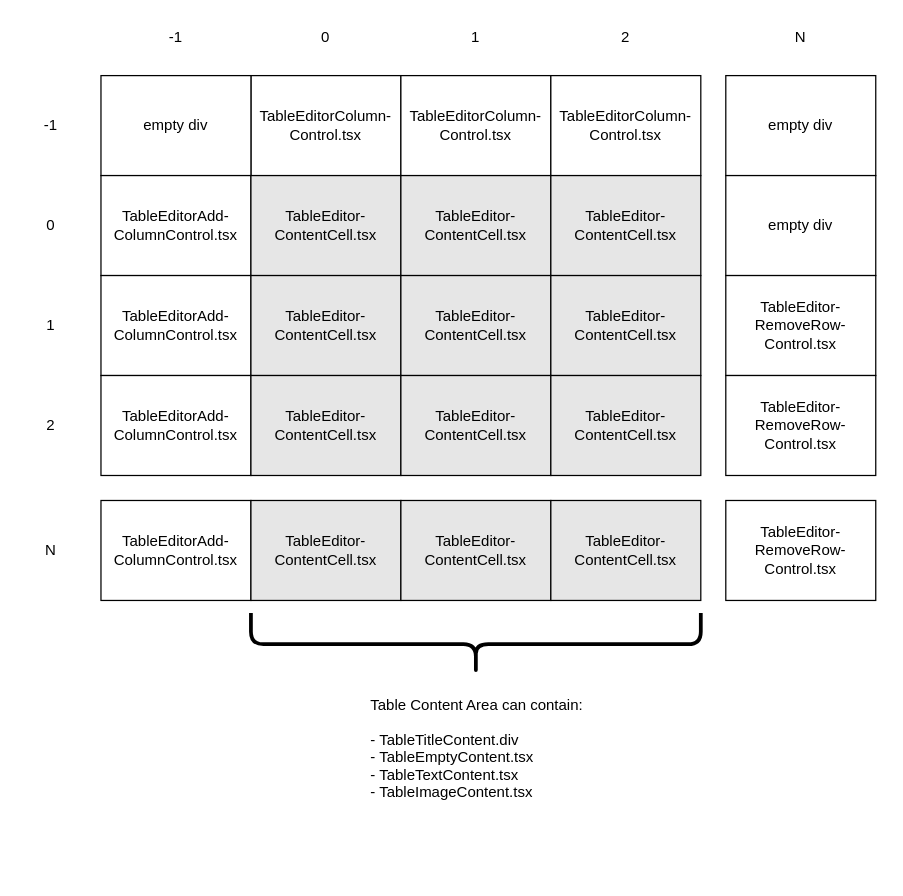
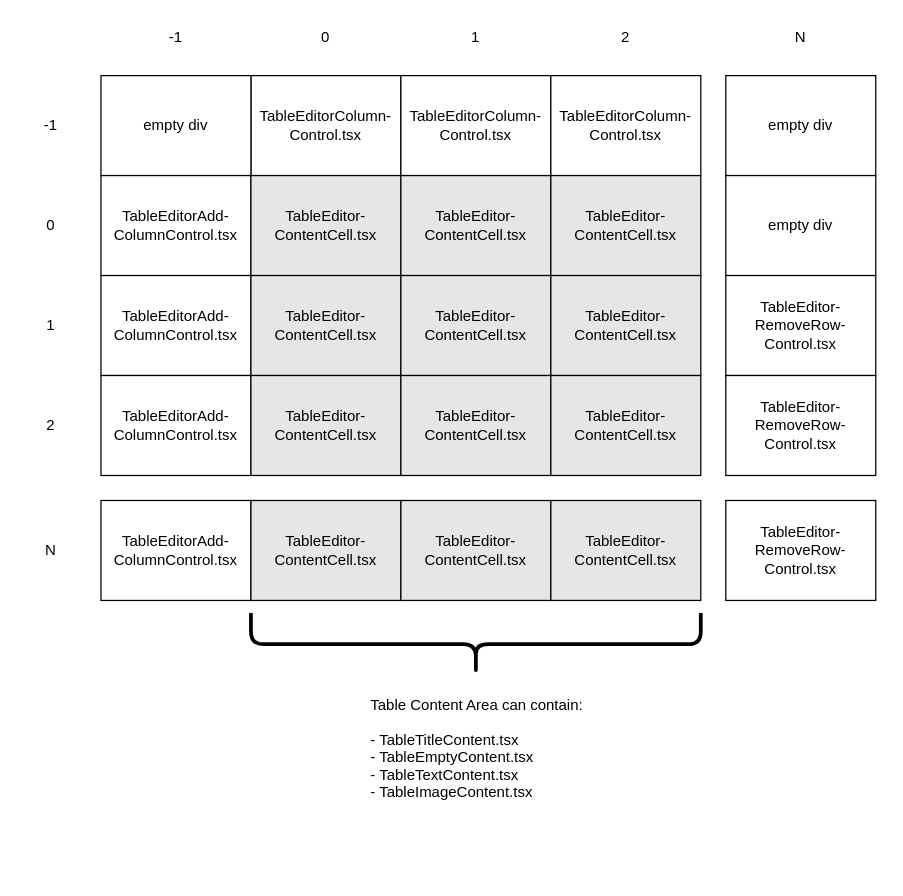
(487, 705) -> (487, 705)
